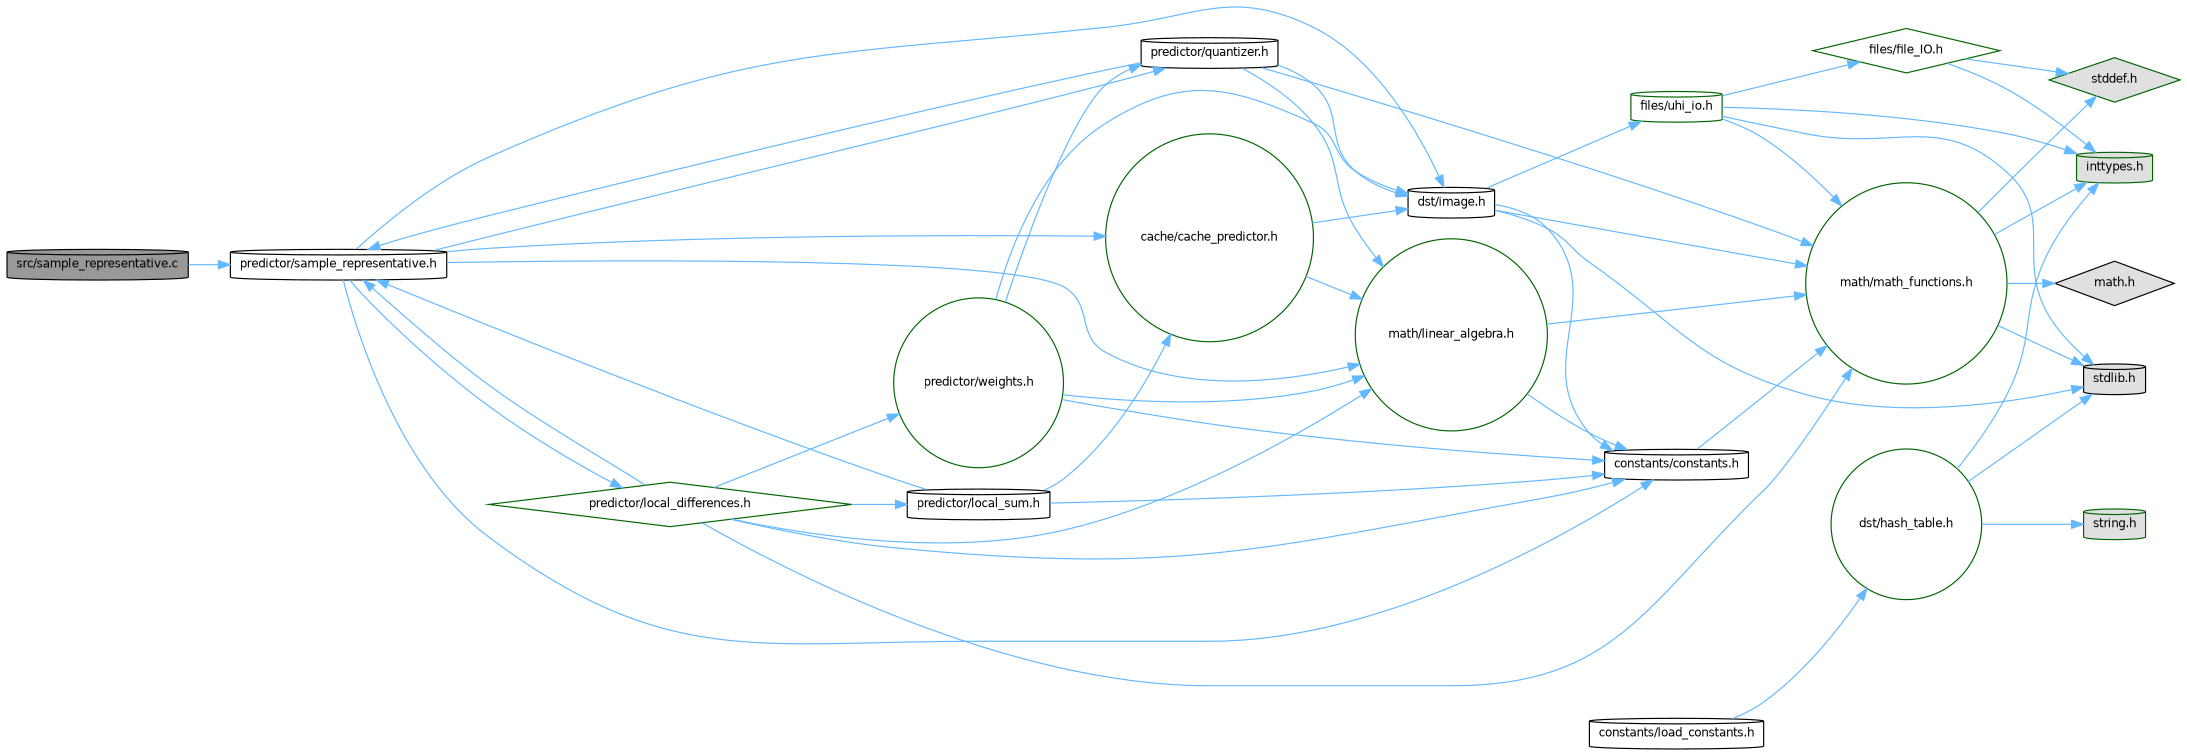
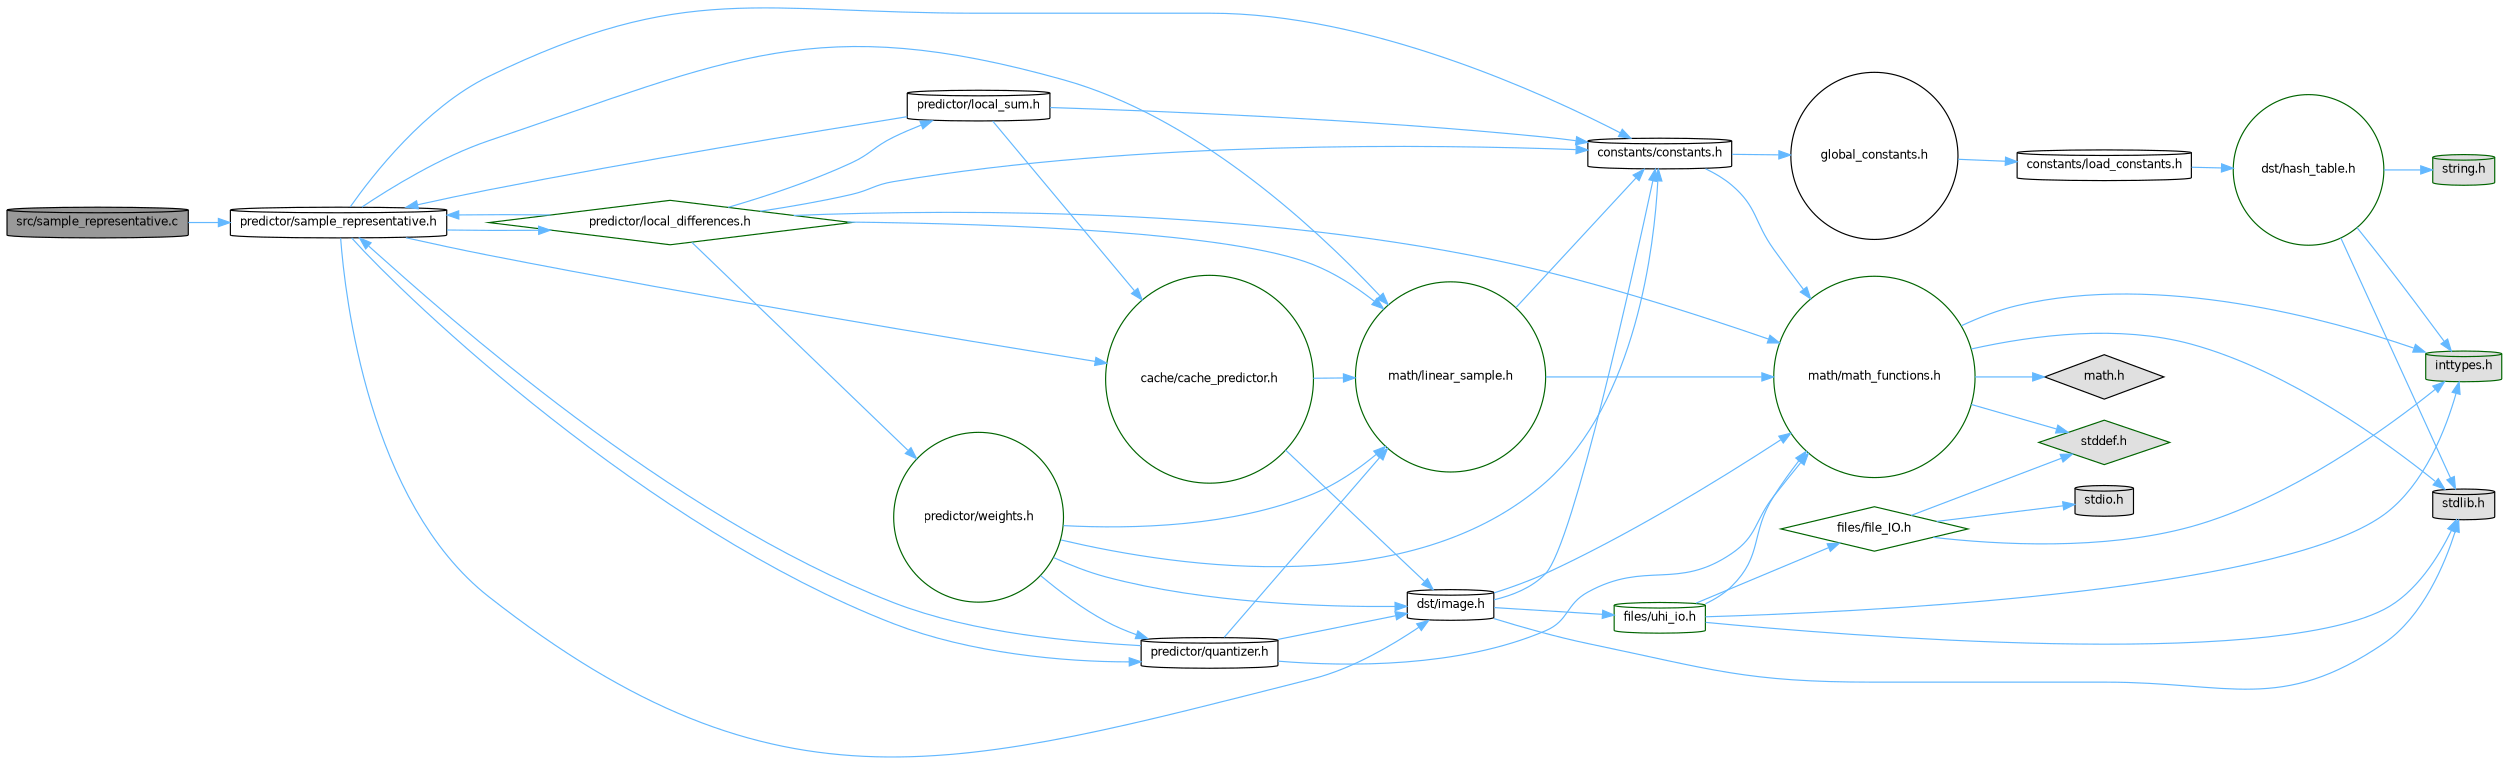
none -> (1874, 156)
(1451, 335) -> (1451, 377)
none -> (2104, 501)
